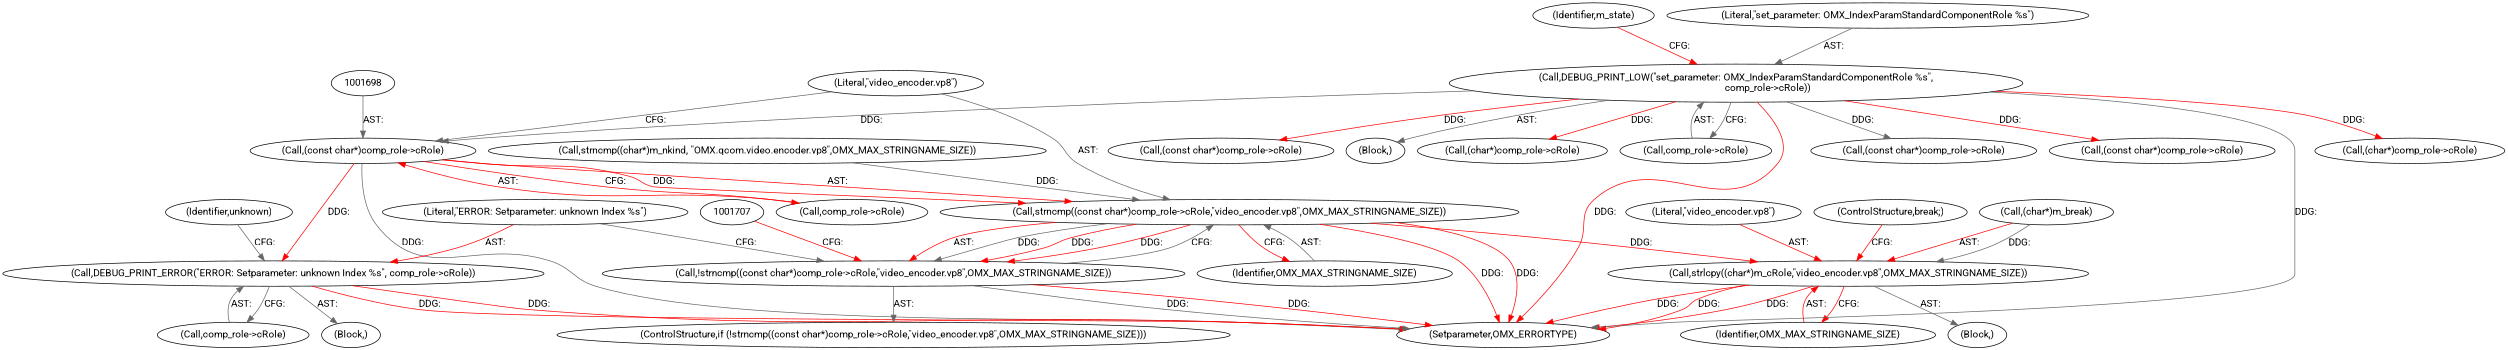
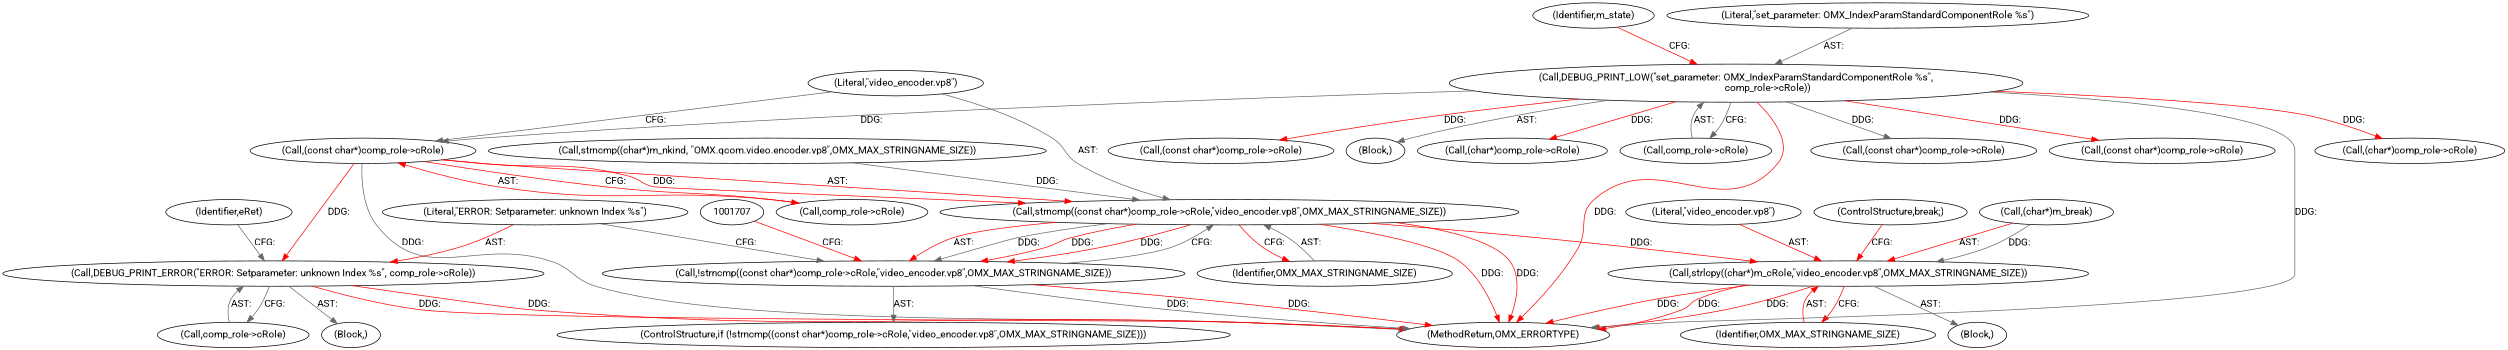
(363, 83) -> none
(229, 212) -> (229, 212)
(1503, 335) -> (1503, 335)
